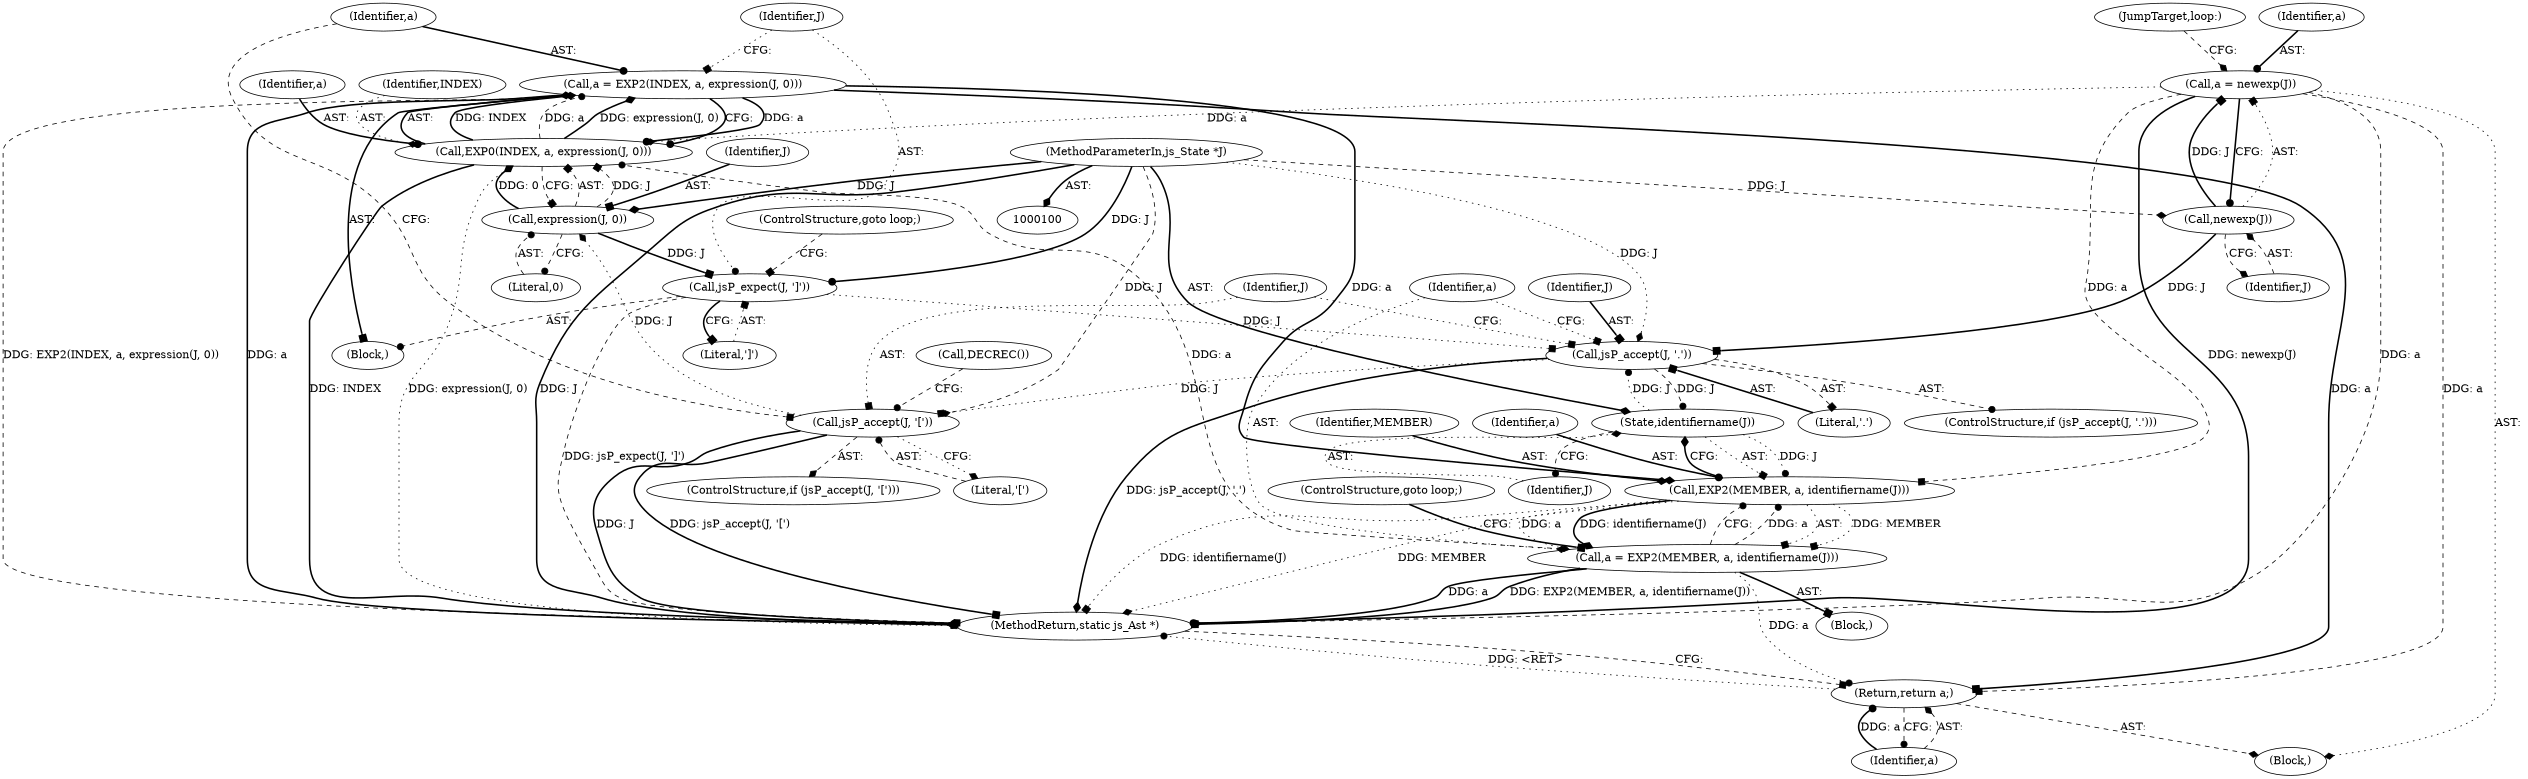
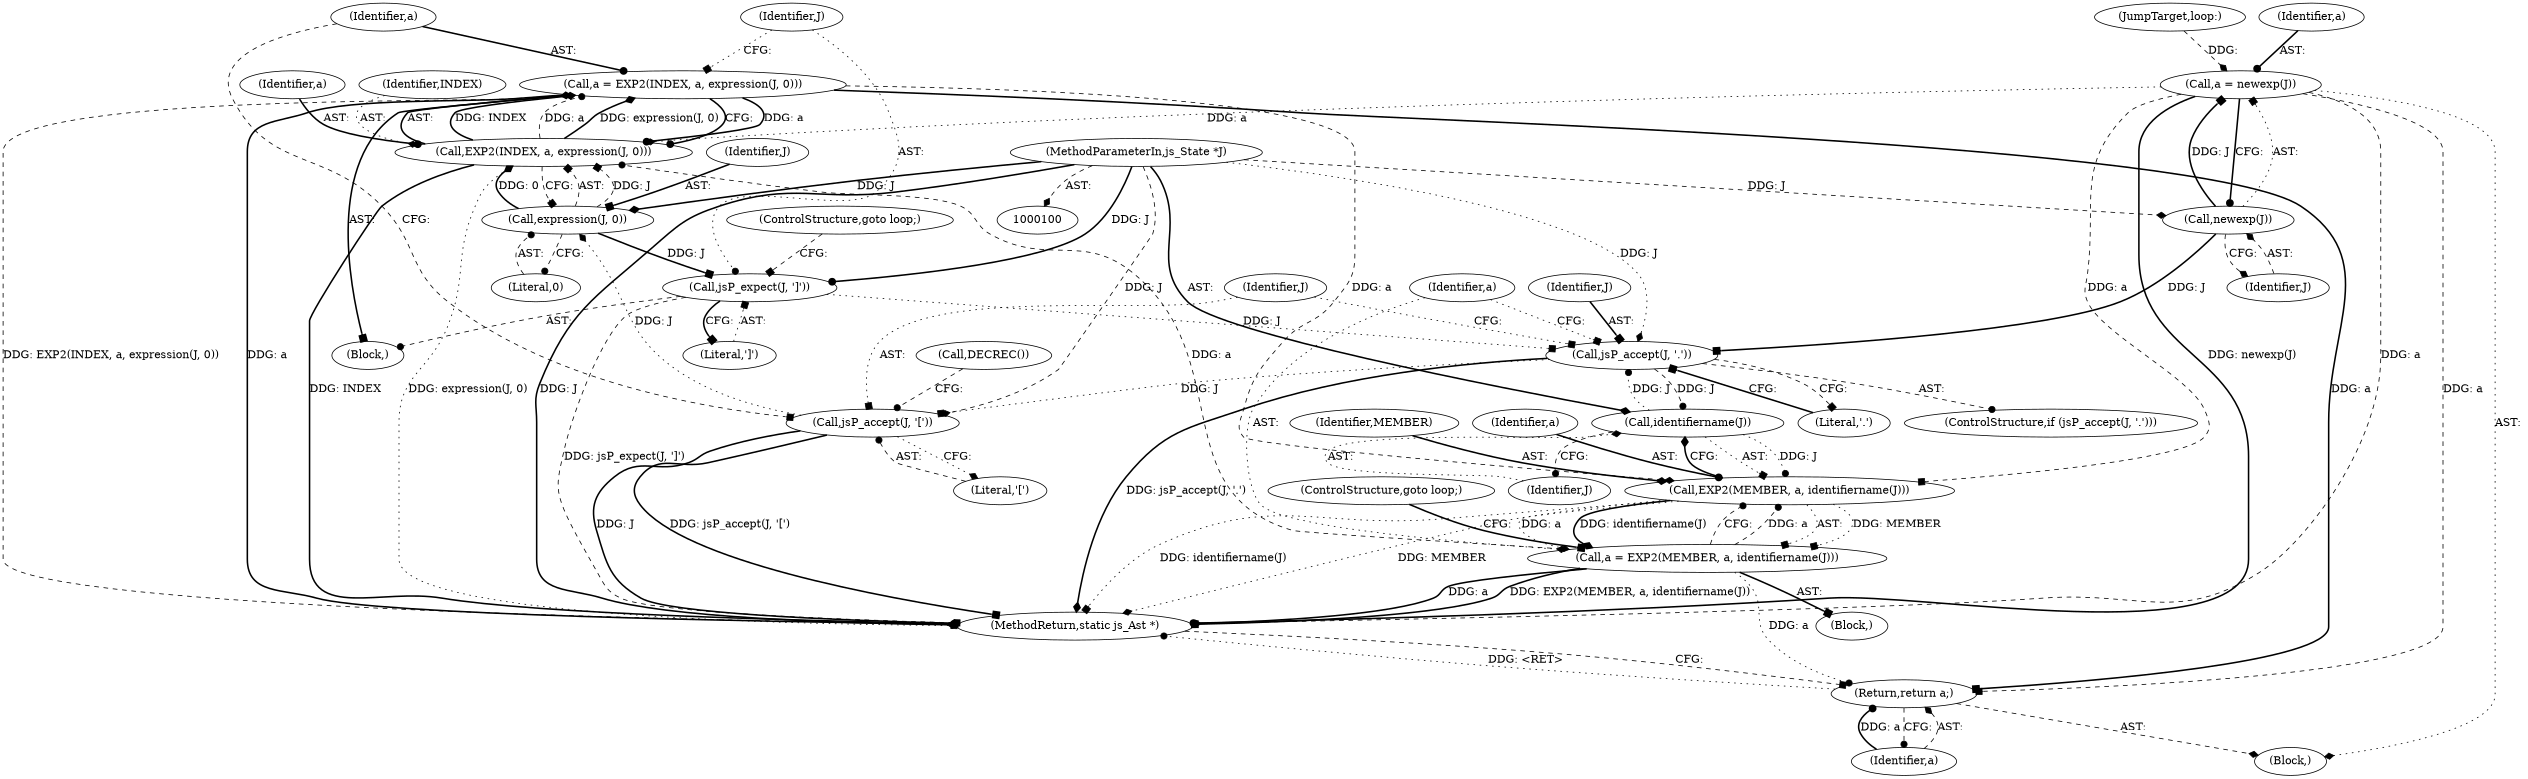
(2225, 51) -> (2225, 51)
(544, 152) -> (544, 152)
(1068, 178) -> (1068, 178)
(1354, 267) -> (1354, 267)
(1765, 389) -> (1765, 389)
(1835, 389) -> (1835, 389)
(1688, 423) -> (1688, 423)
(793, 491) -> none
